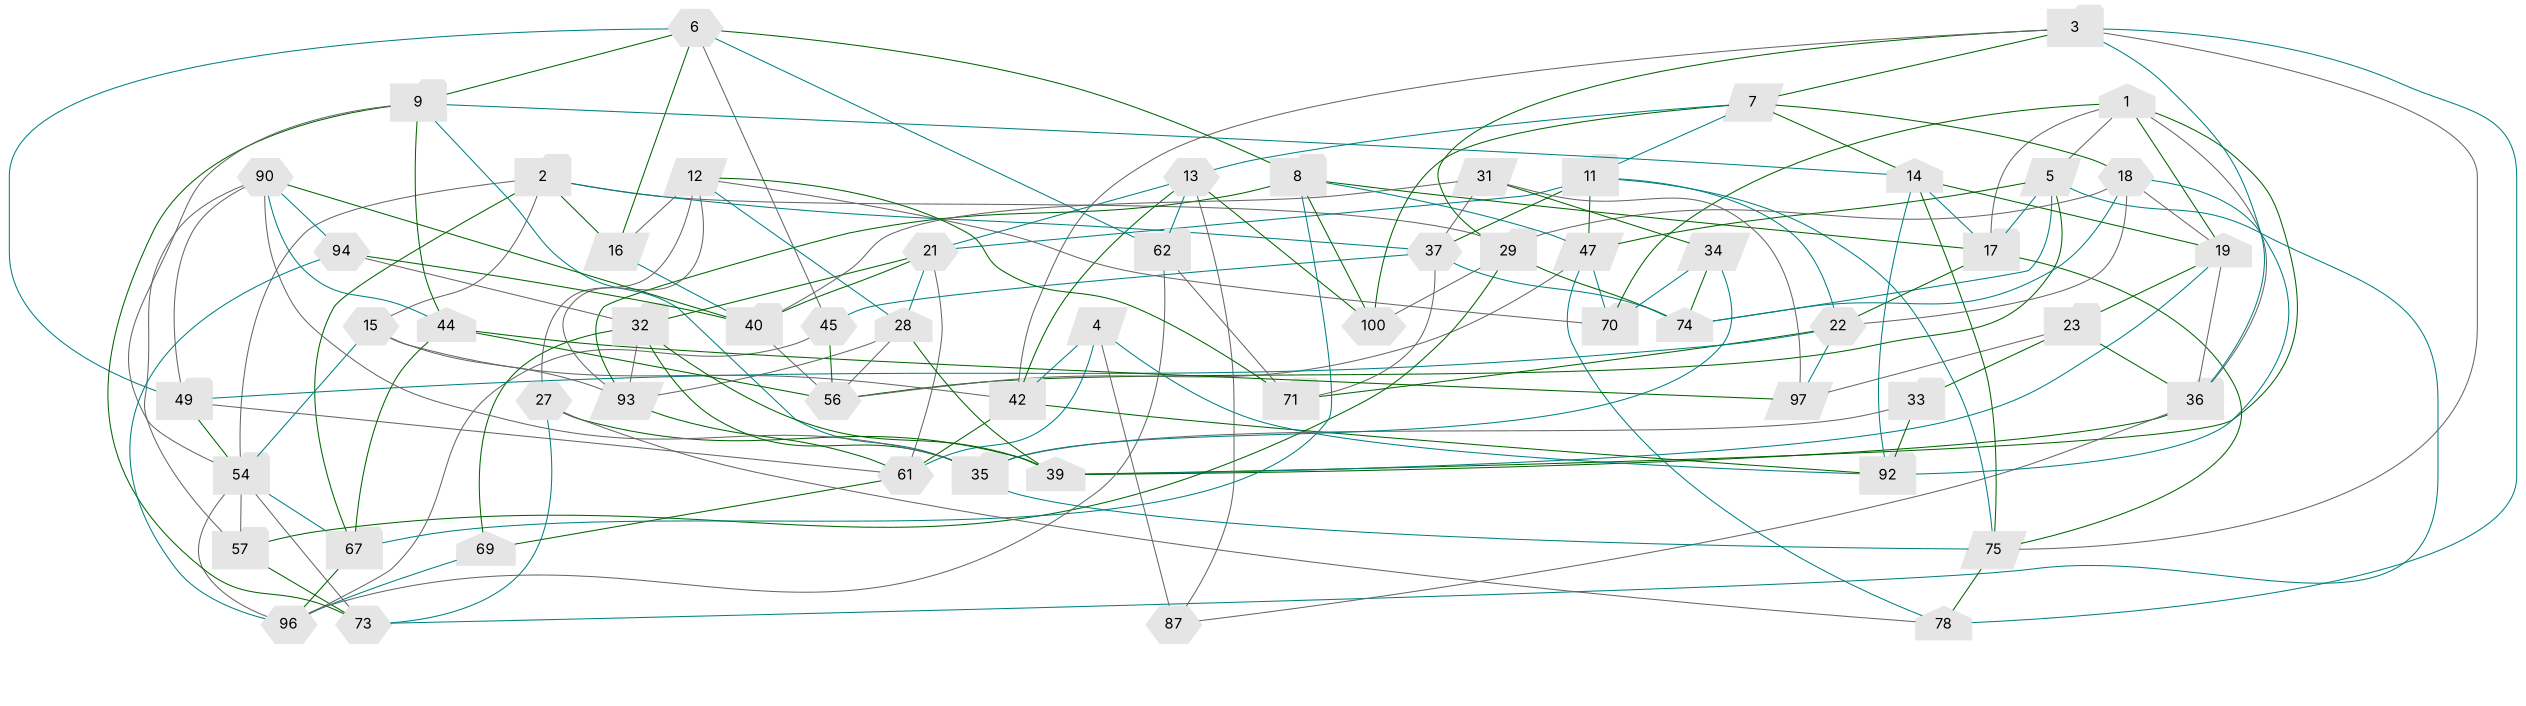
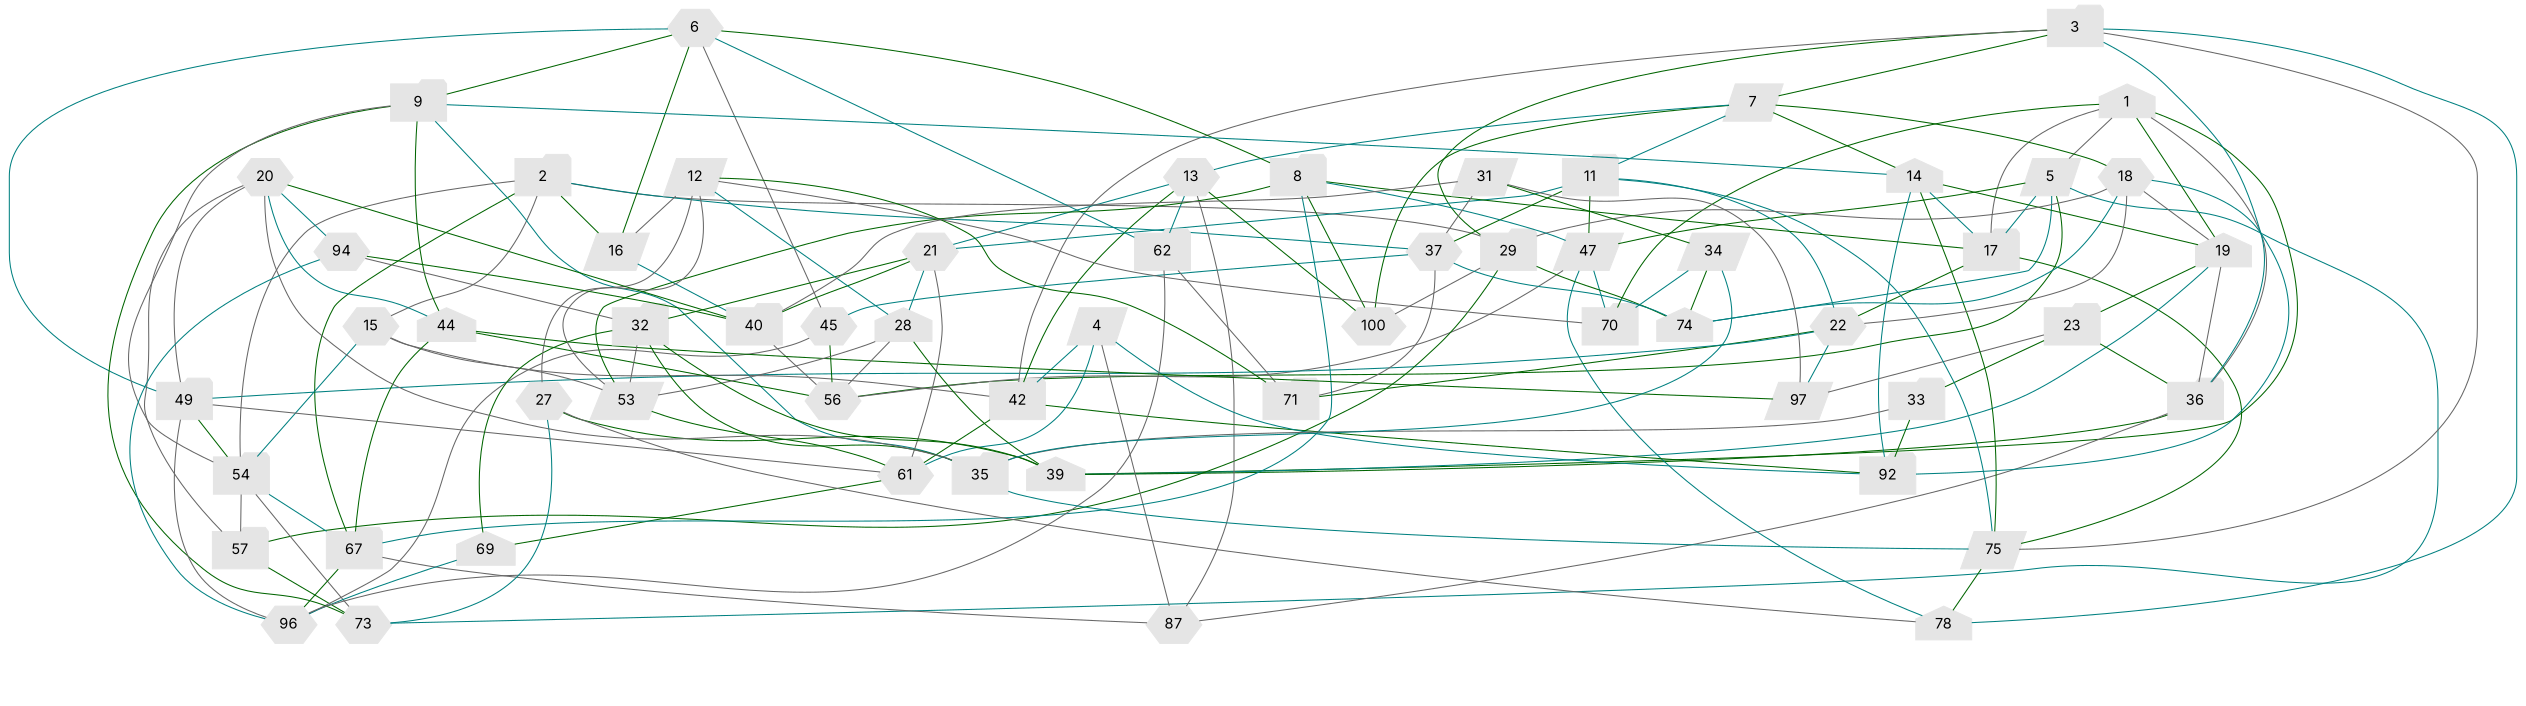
(265, 177) -> (265, 177)
(627, 401) -> (627, 401)
(199, 553) -> (182, 539)
none -> (764, 601)
